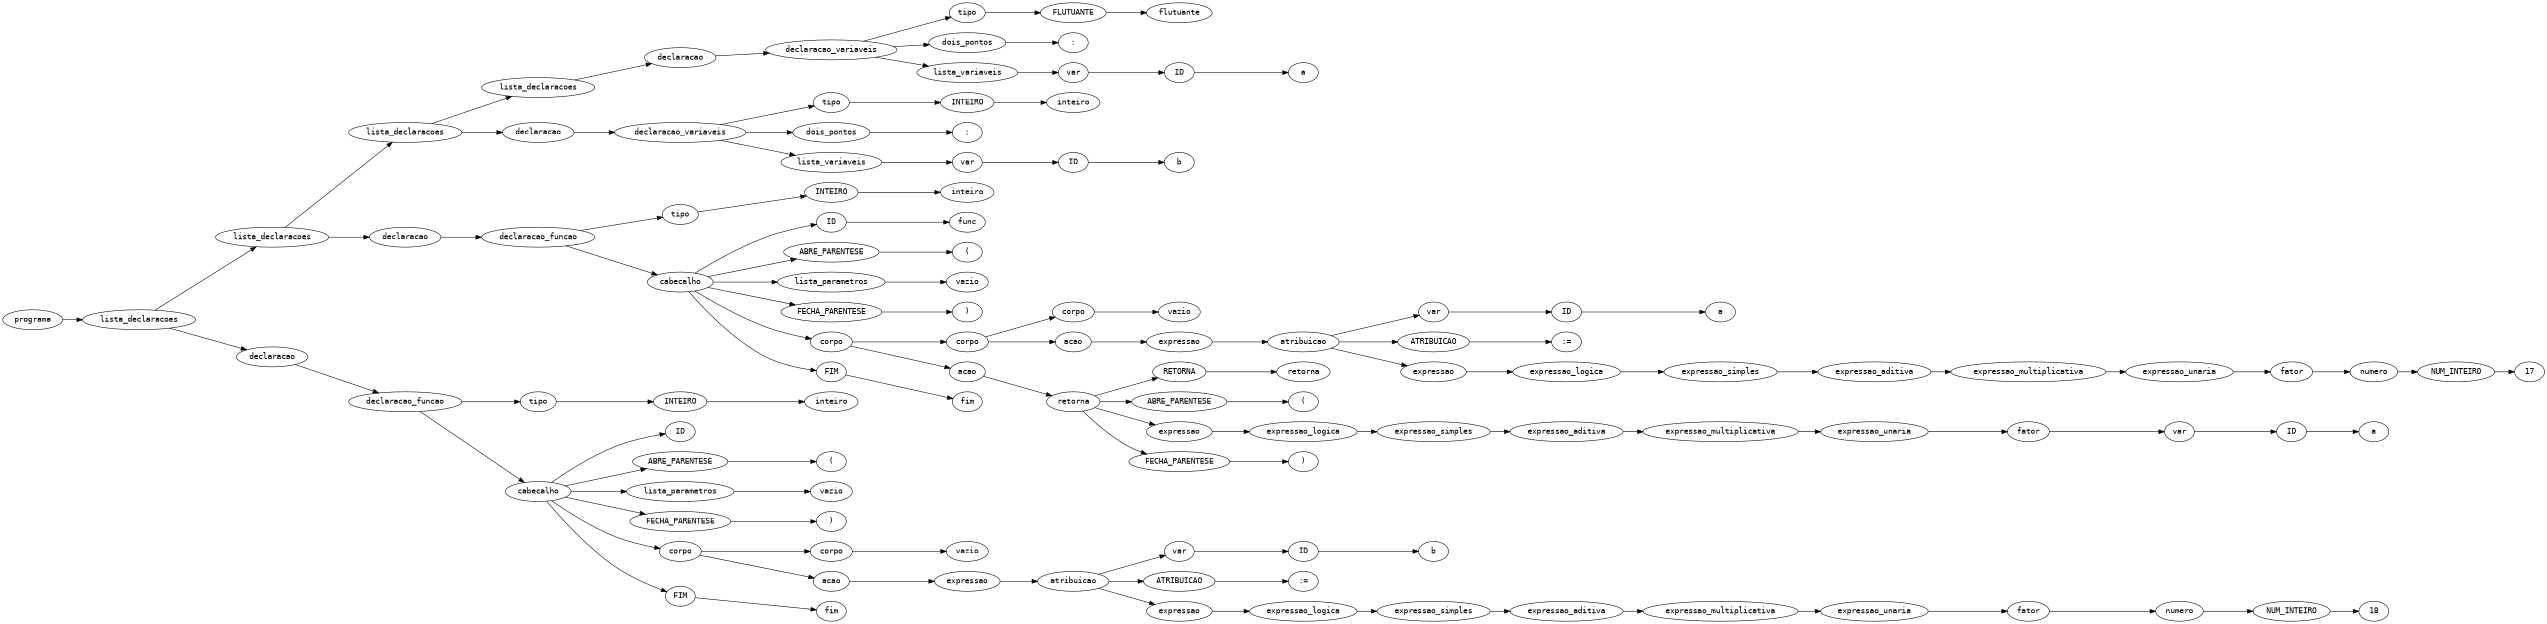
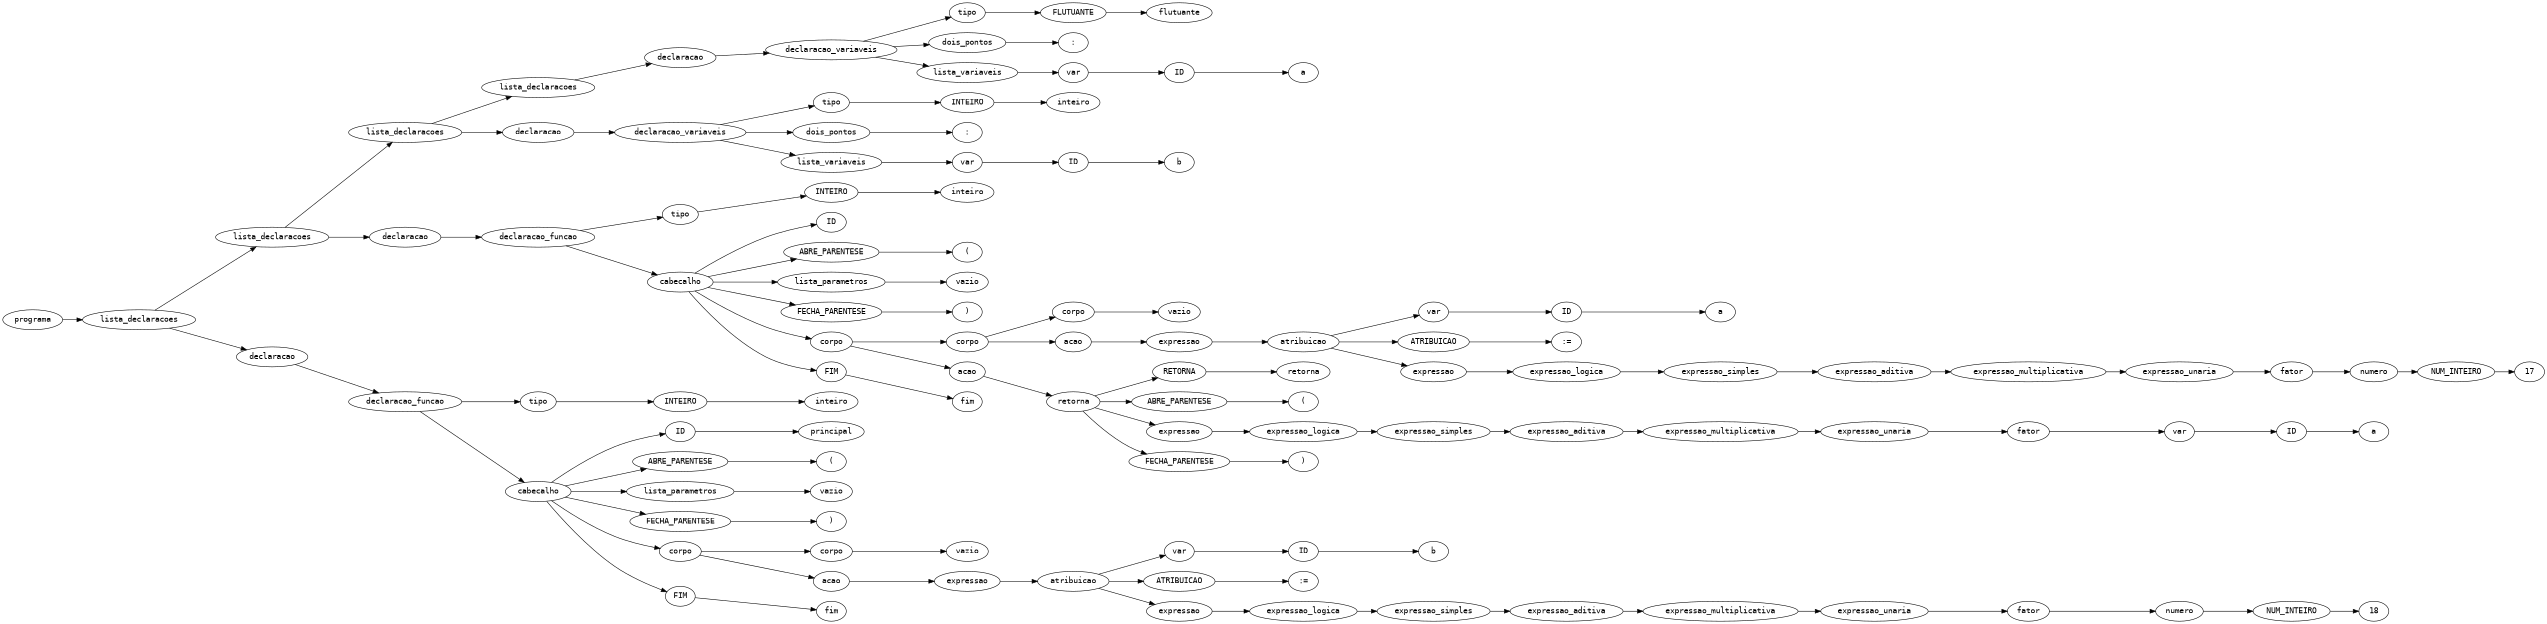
(967, 222) -> none
none -> (831, 432)
